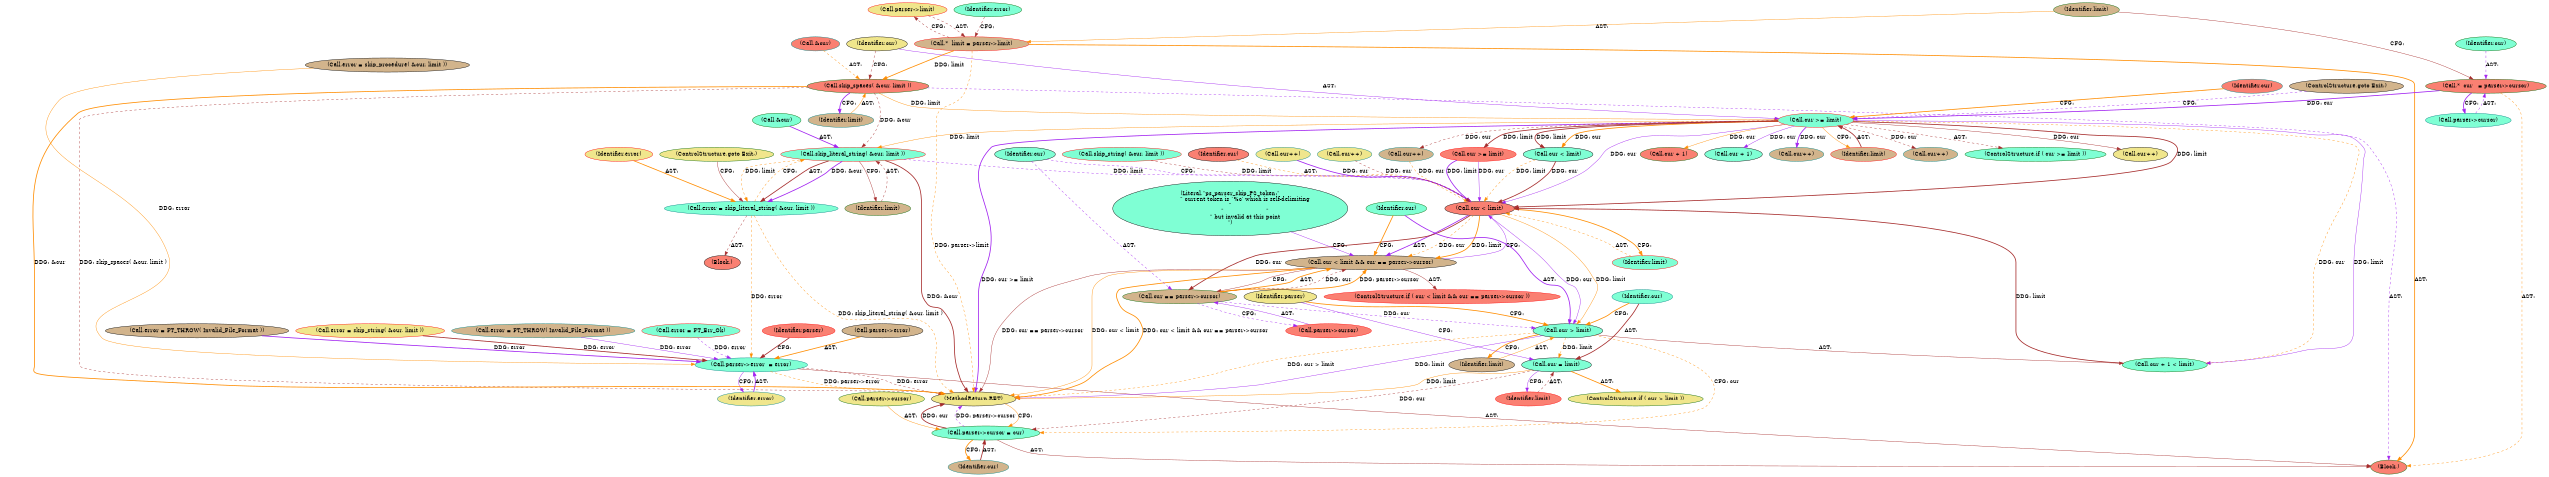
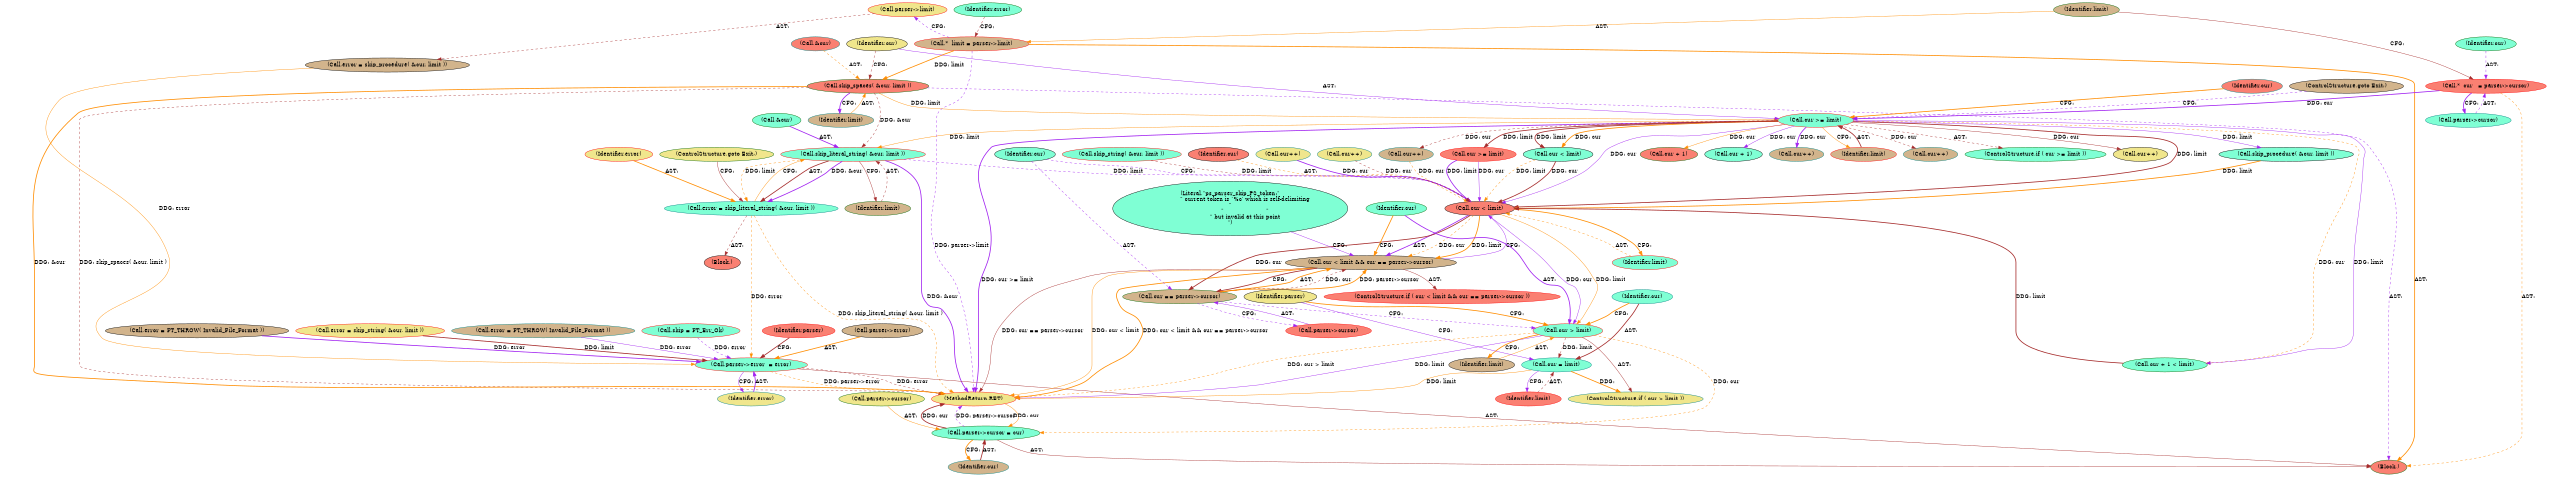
(946, 23) -> (658, 36)
(932, 30) -> (932, 30)
(2486, 86) -> (2486, 86)
none -> (2286, 154)
(773, 176) -> (773, 176)
(932, 216) -> (932, 216)
(922, 274) -> (922, 274)
(1269, 278) -> (1269, 278)
(1397, 314) -> (1397, 314)
(691, 331) -> (691, 331)
(1568, 331) -> (1568, 331)
(1563, 346) -> (1563, 346)
(599, 348) -> (599, 348)
(1858, 353) -> (1609, 360)
(751, 365) -> (751, 365)
(1557, 365) -> (1557, 365)
(1608, 382) -> (1608, 382)
(1727, 382) -> (1727, 382)
(974, 399) -> (974, 399)
(1636, 399) -> (1636, 399)
(1273, 408) -> none
(1026, 416) -> (1026, 416)
